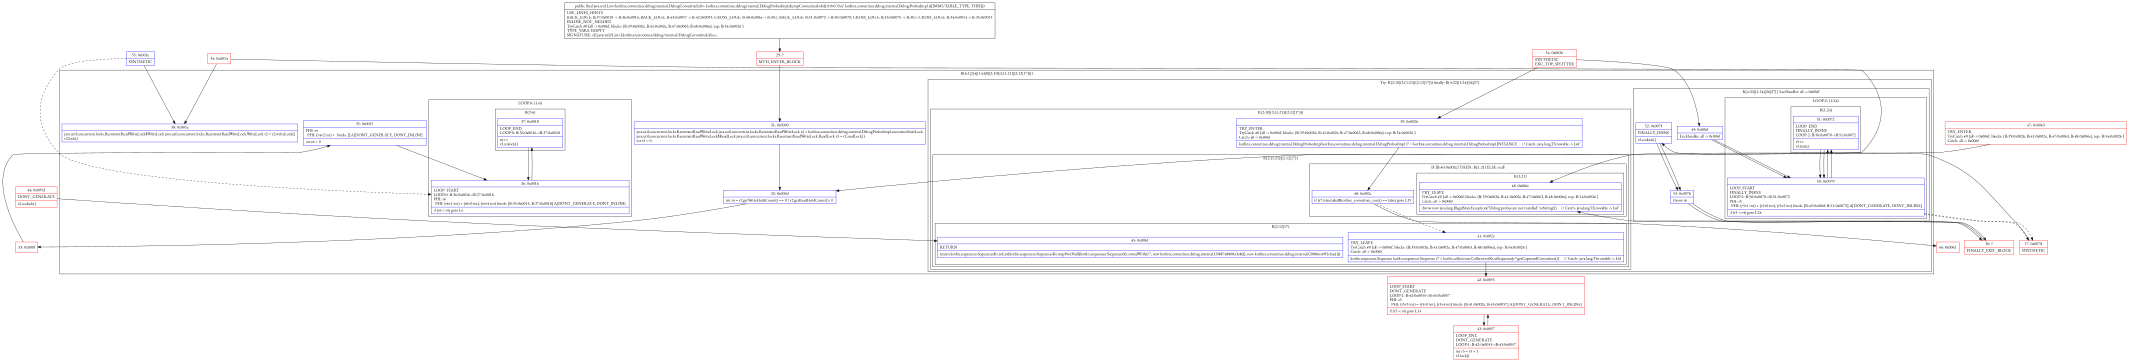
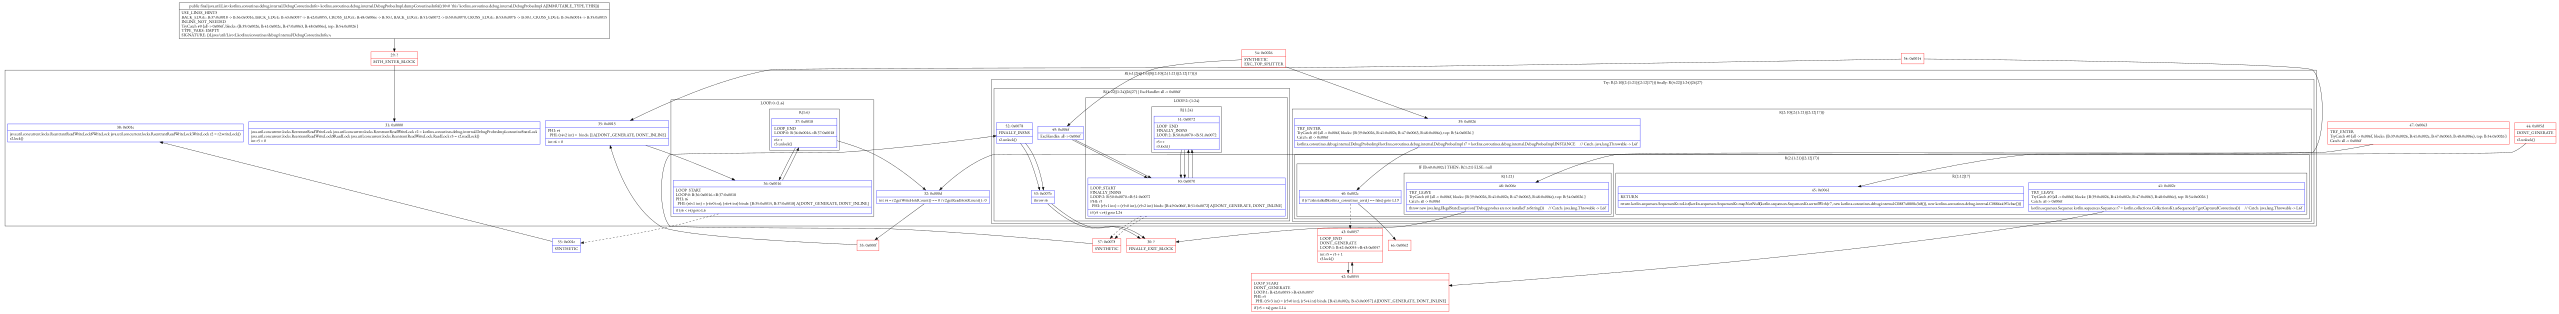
(201, 93) -> (1263, 68)
(530, 112) -> (804, 112)
(780, 166) -> (883, 159)
(161, 177) -> (652, 231)
(1398, 213) -> (1350, 215)
(1785, 221) -> (1323, 228)
